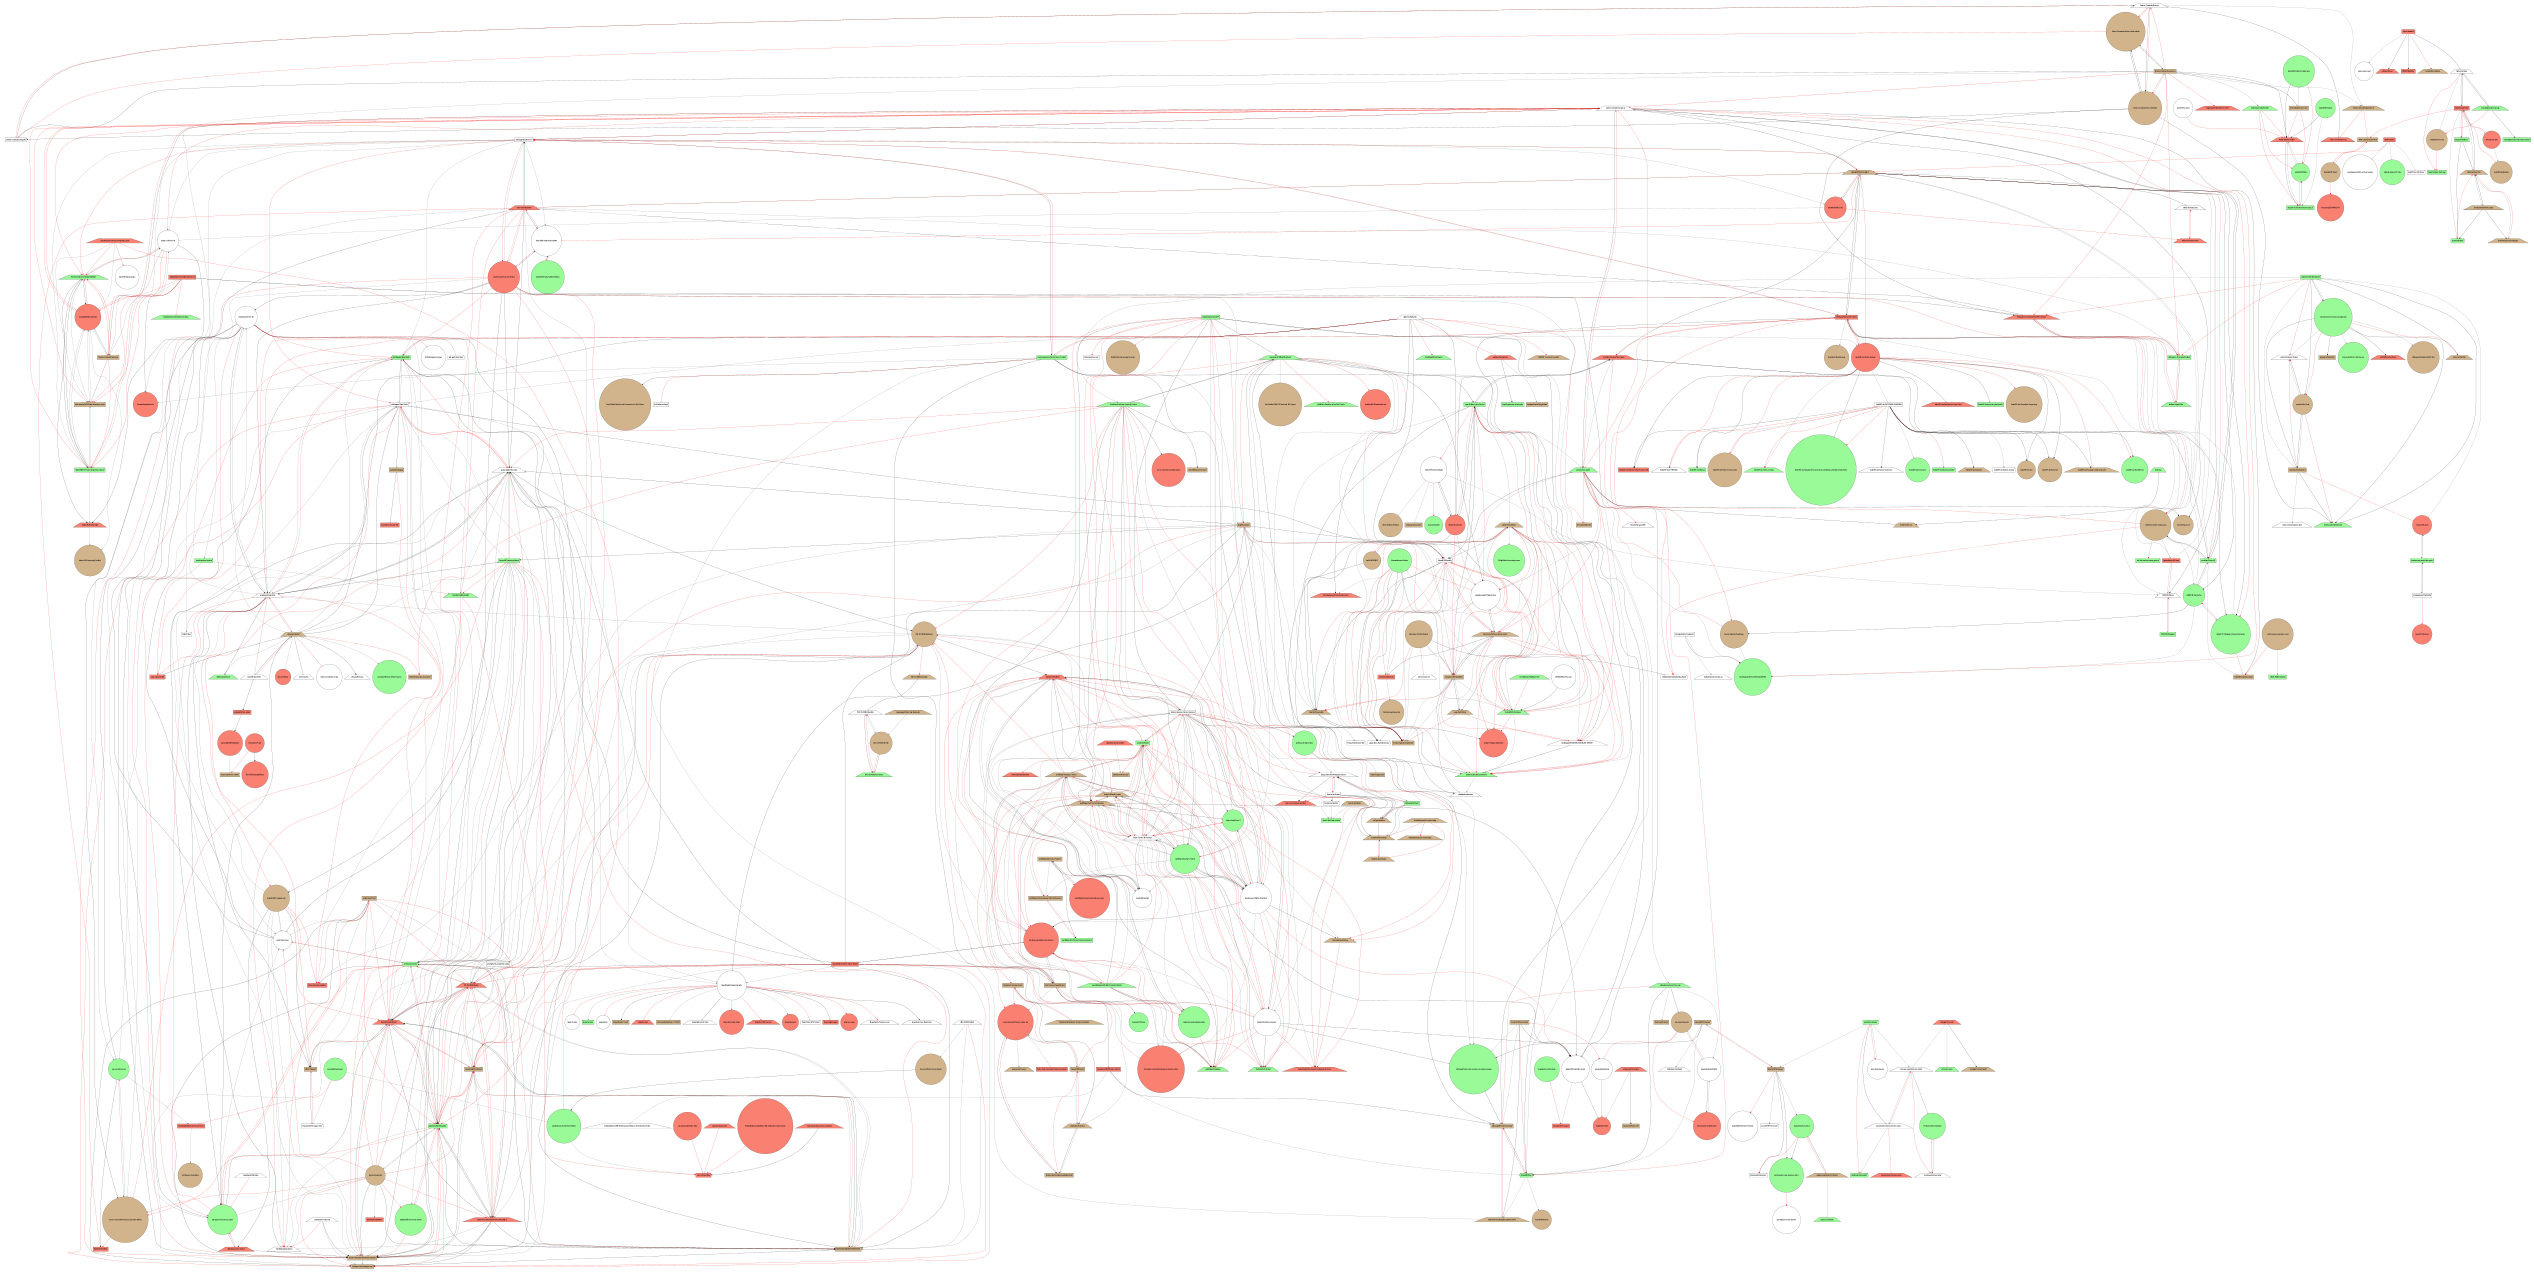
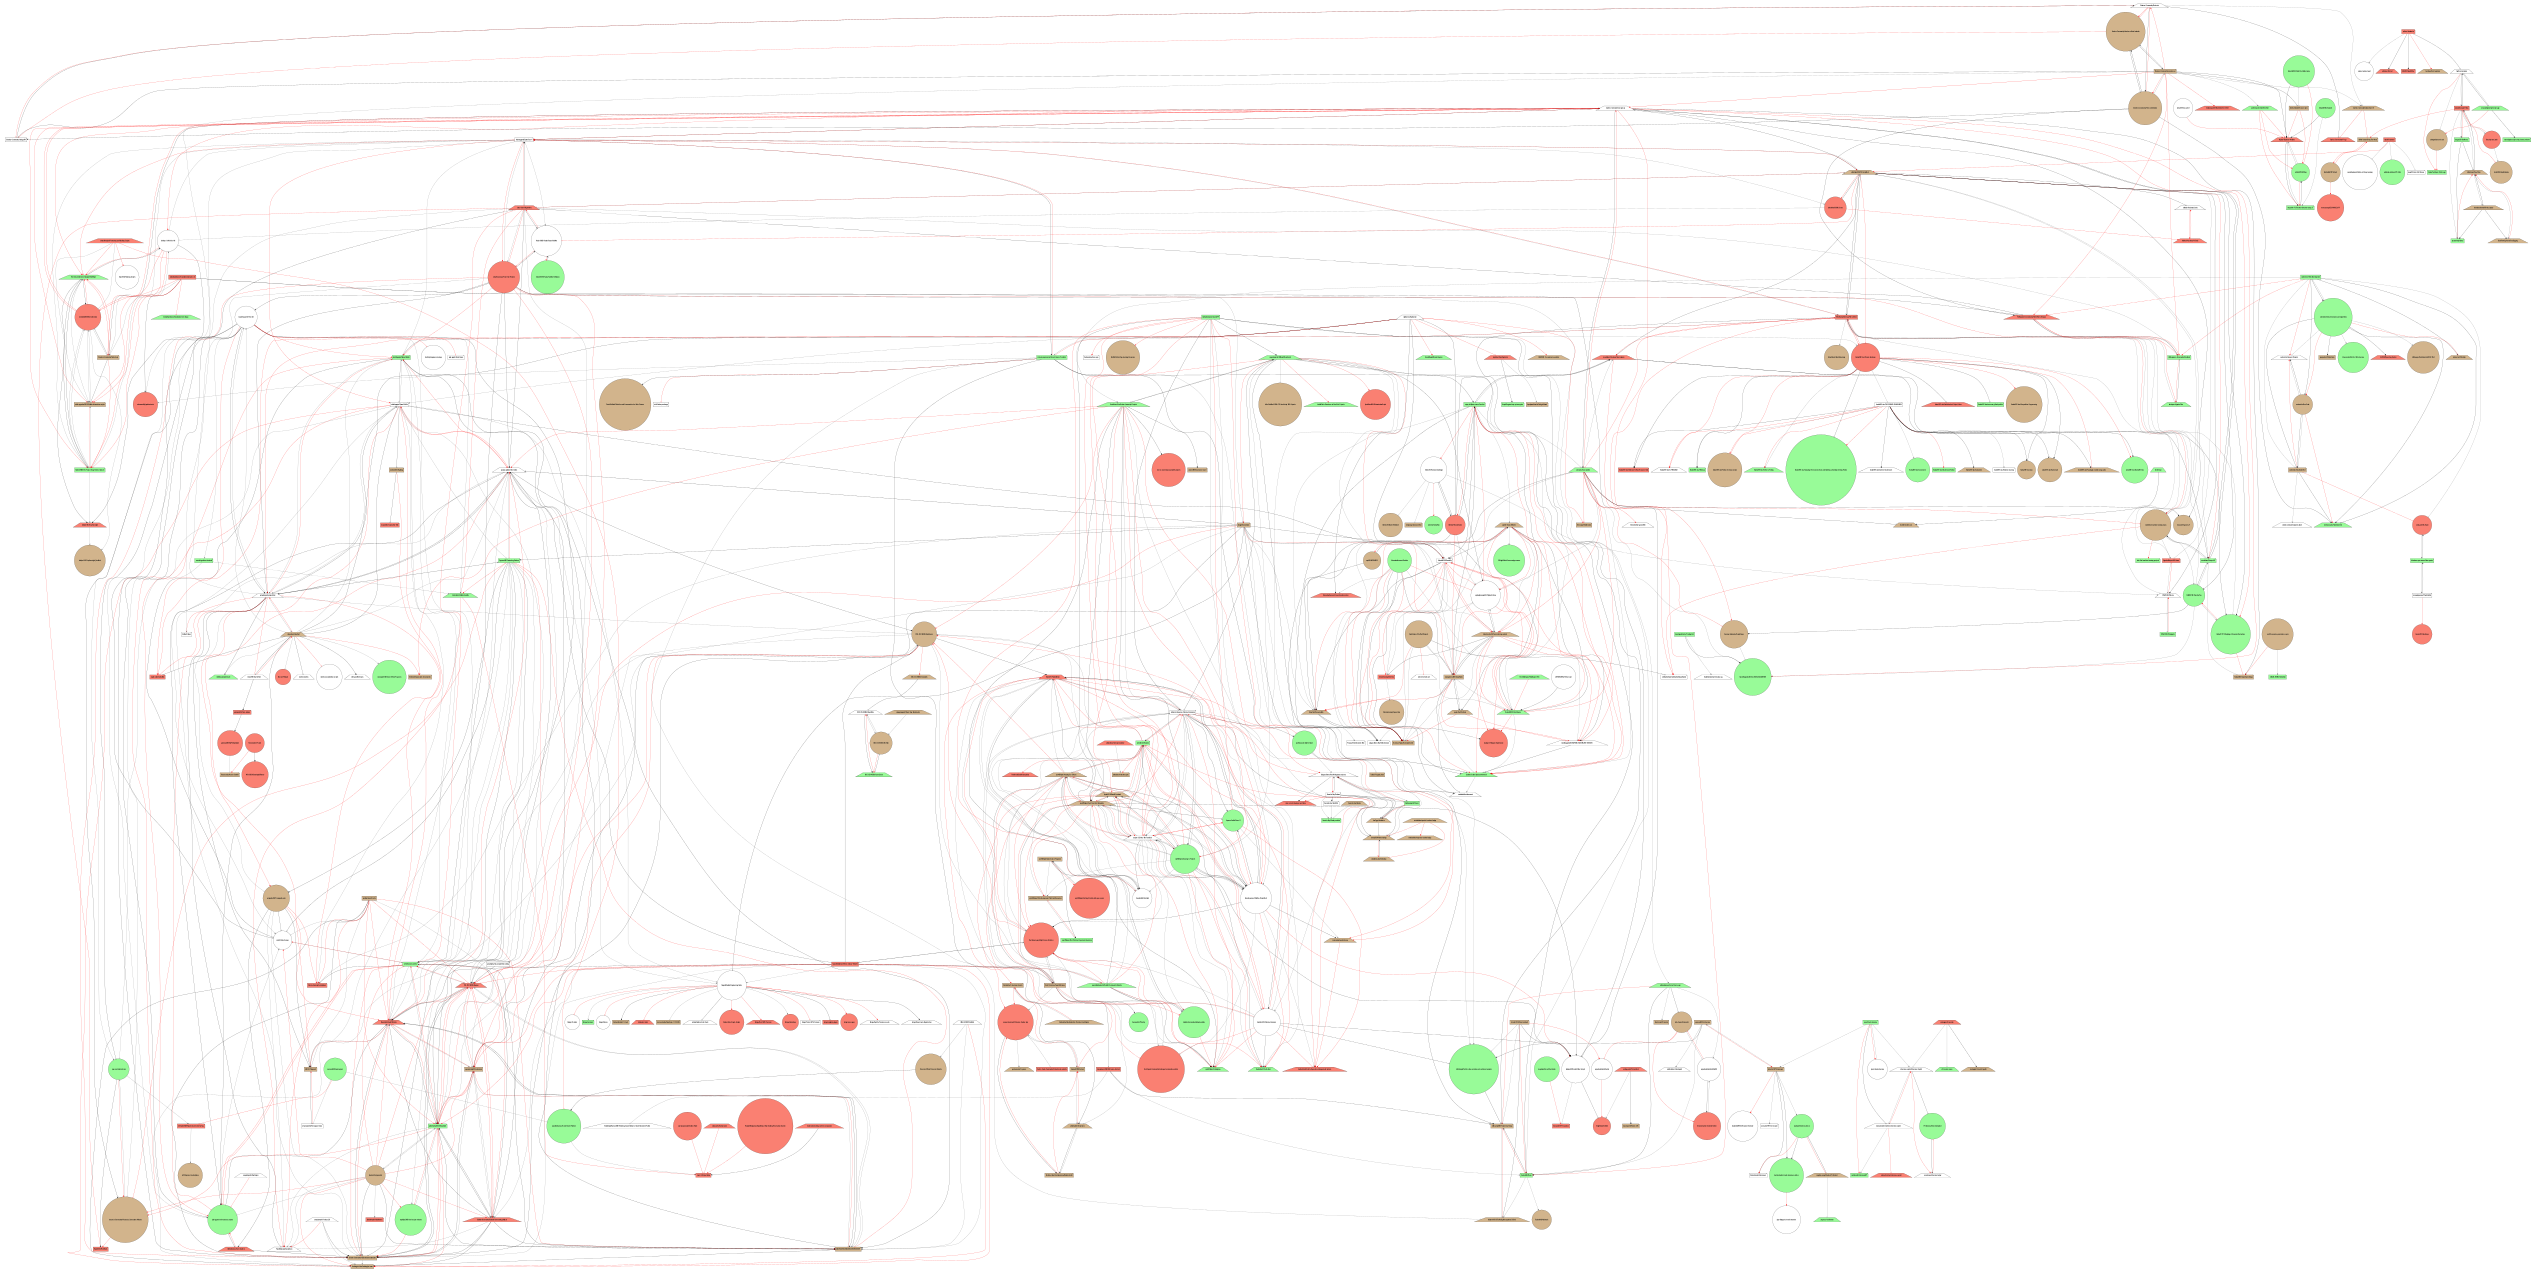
(1685, 634) -> (1685, 634)
